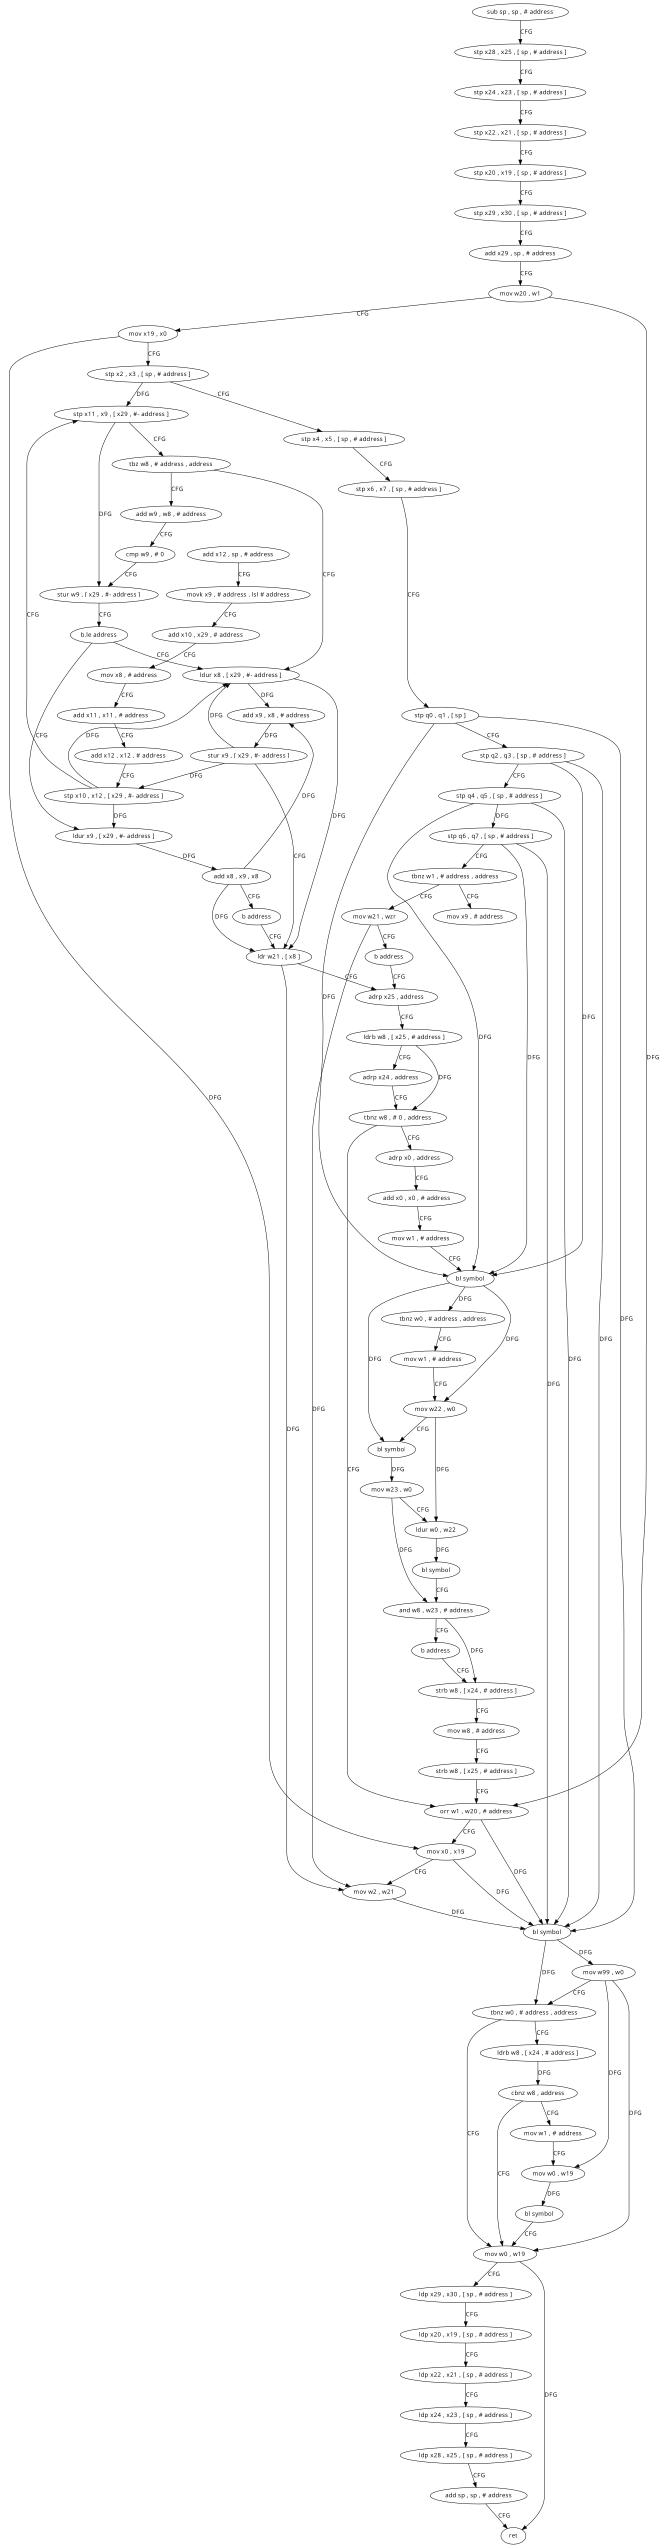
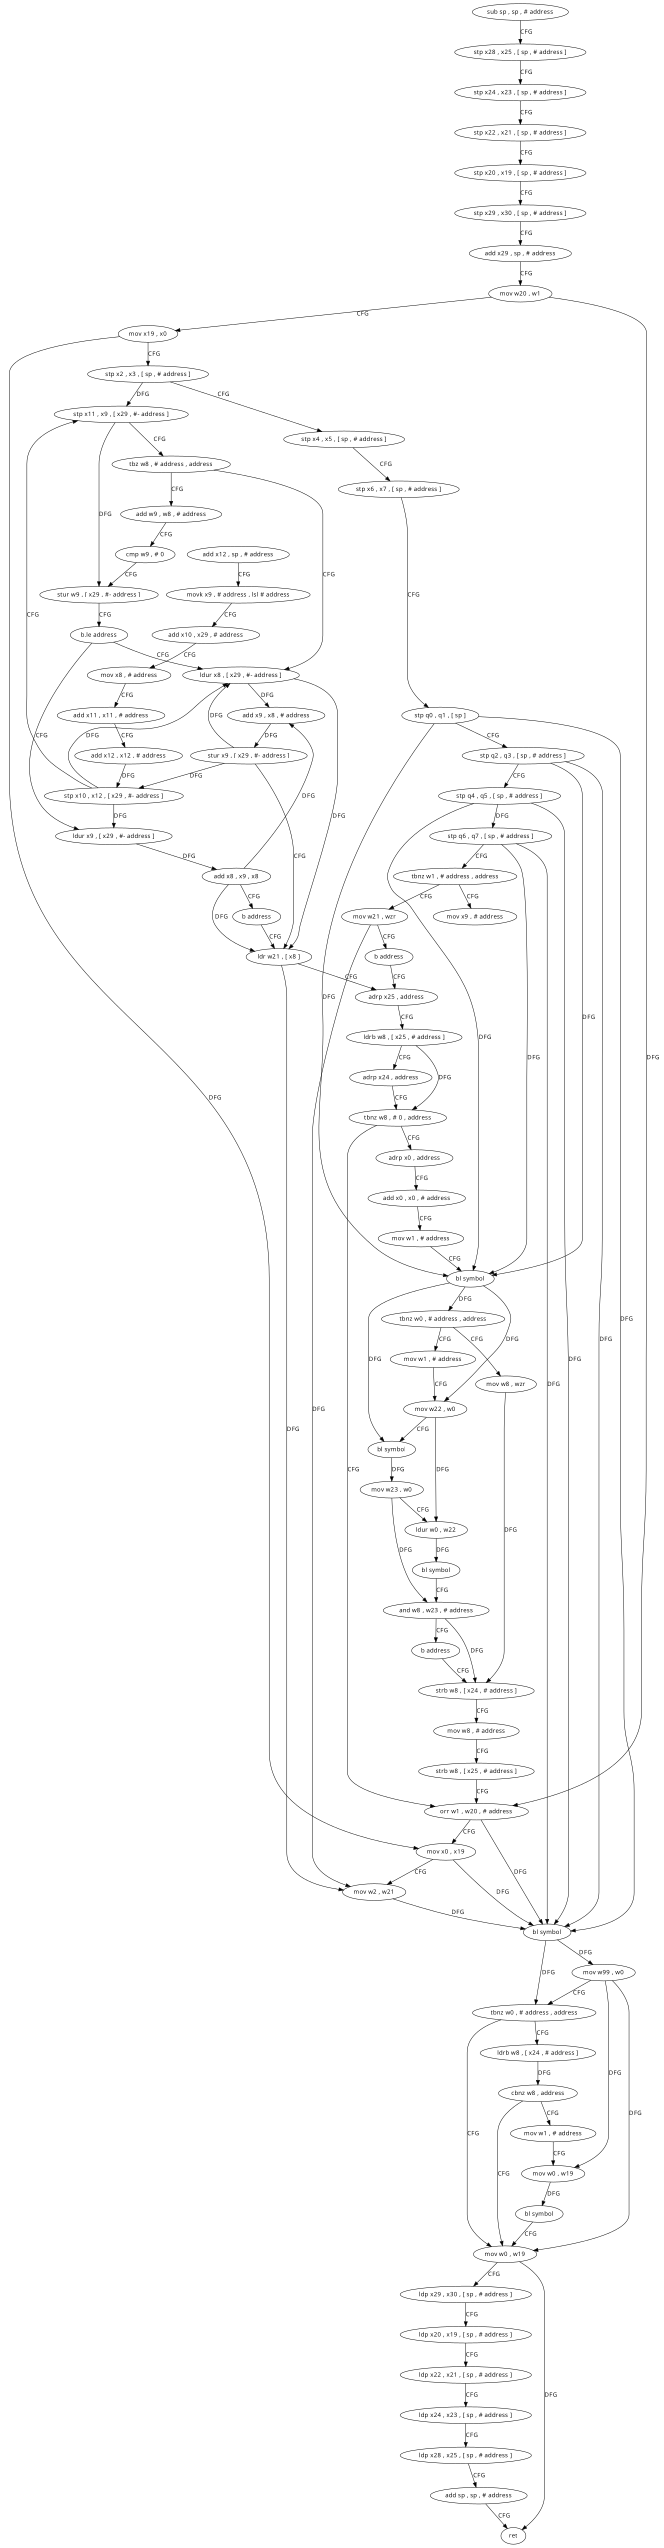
(129, 776) -> (129, 776)
none -> (506, 1384)
